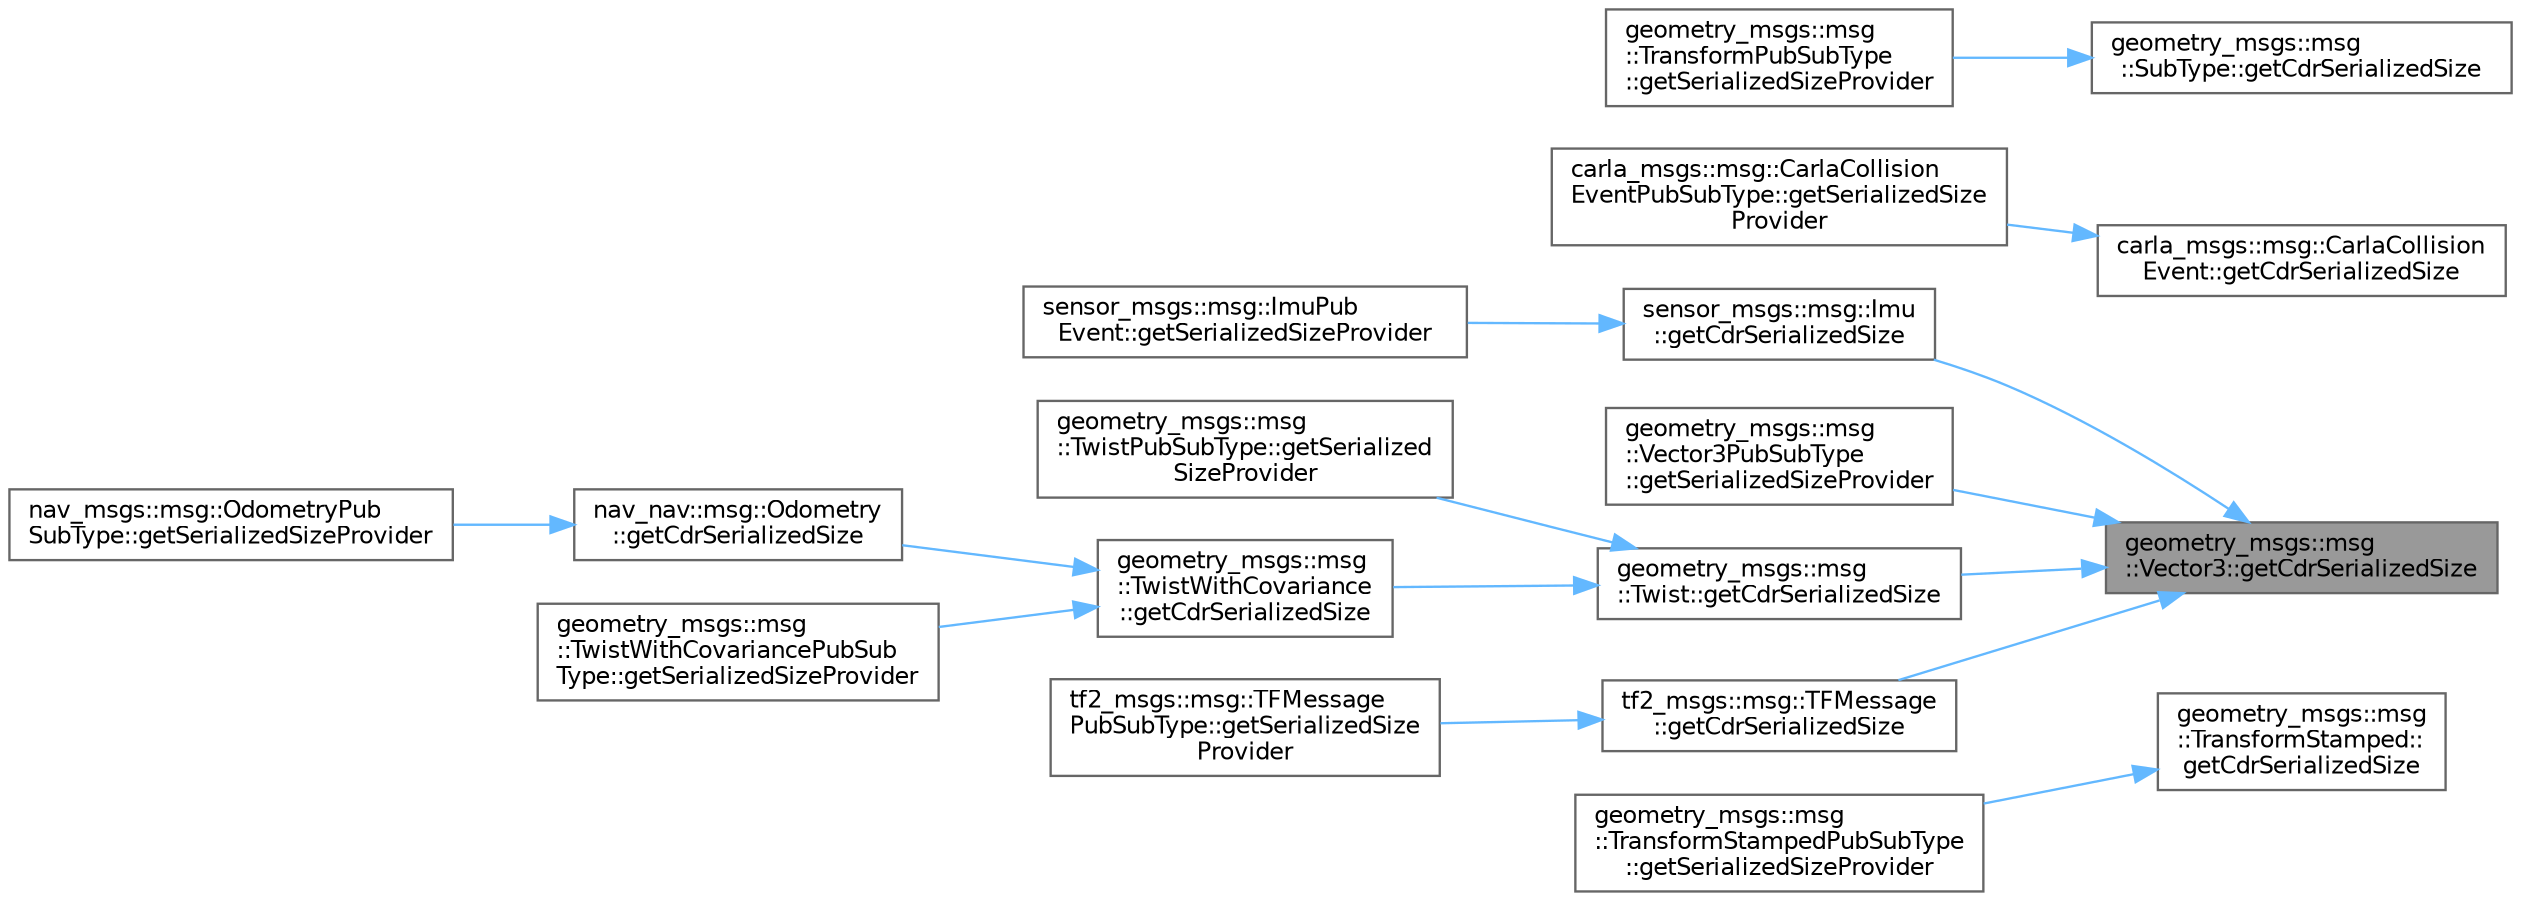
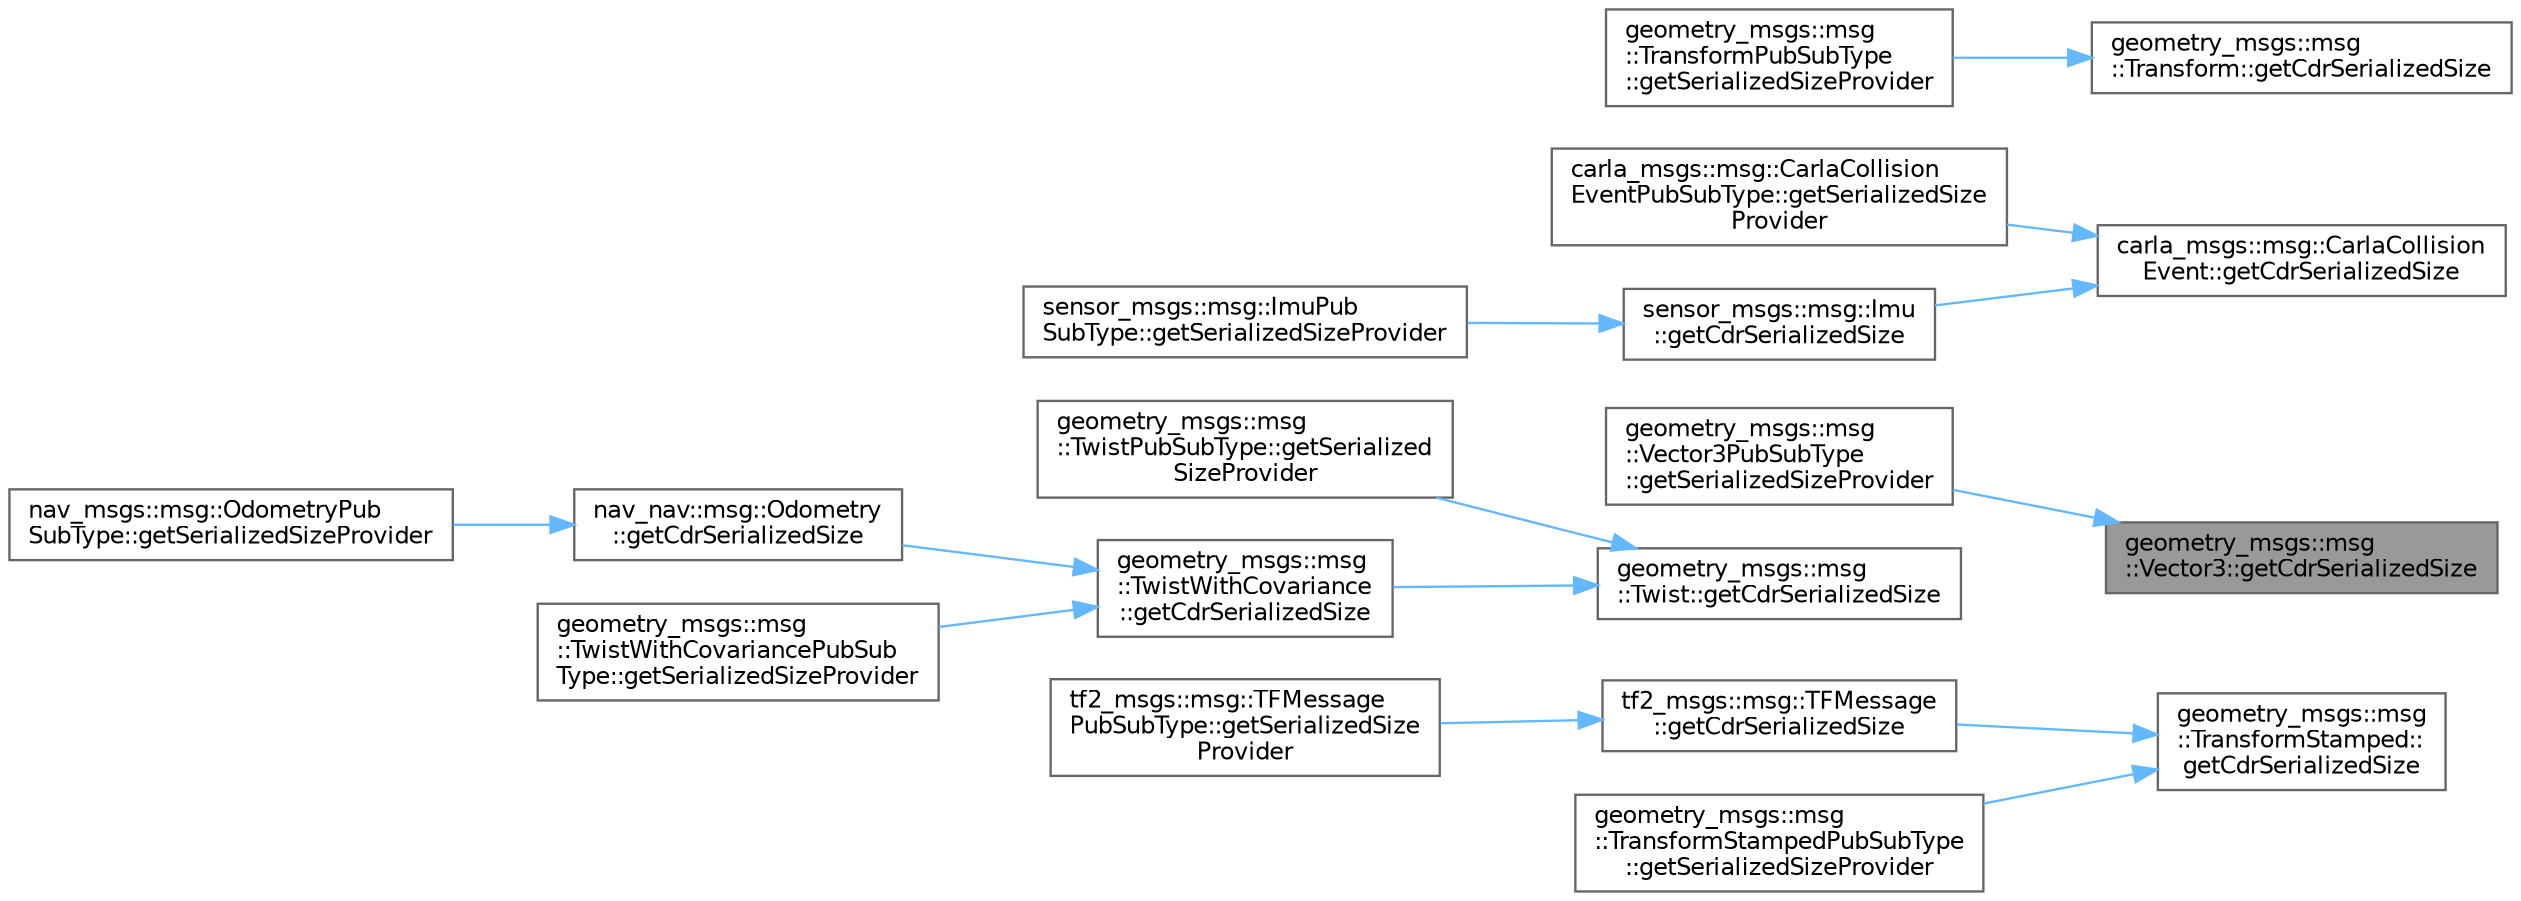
(2302, 58) -> (2302, 58)
(1245, 322) -> (1245, 322)
(2086, 424) -> (2004, 297)
(2021, 572) -> none
(2029, 640) -> (2045, 729)
